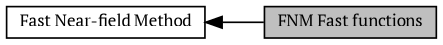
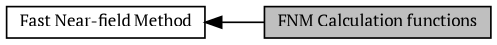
(350, 22) -> (378, 22)
